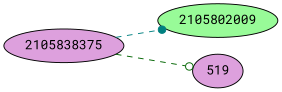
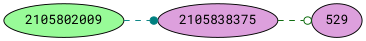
(137, 34) -> (137, 21)
(218, 71) -> (337, 21)
